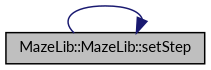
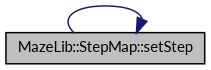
(105, 48) -> (105, 48)
